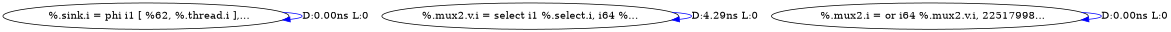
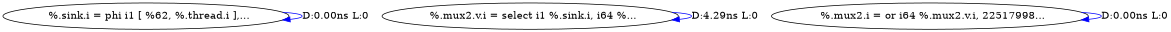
(530, 16) -> (530, 16)
